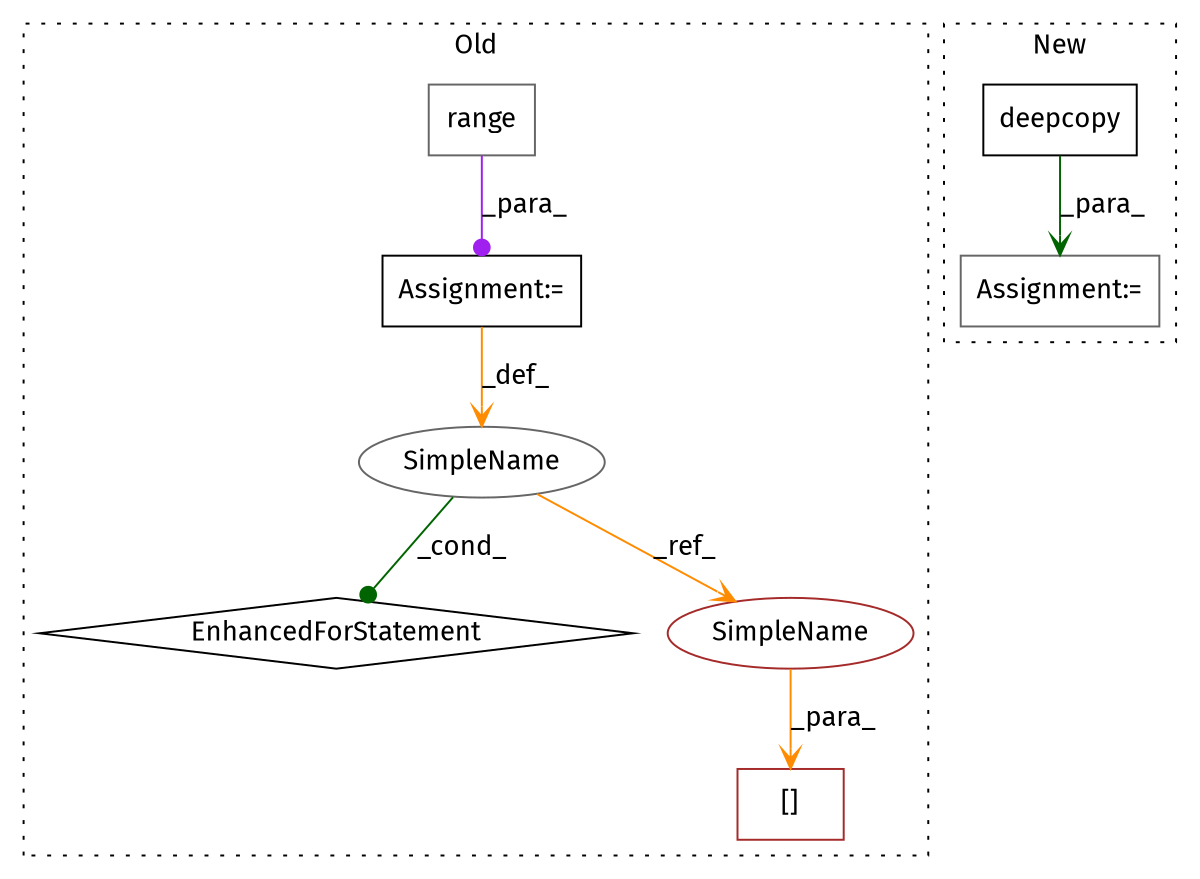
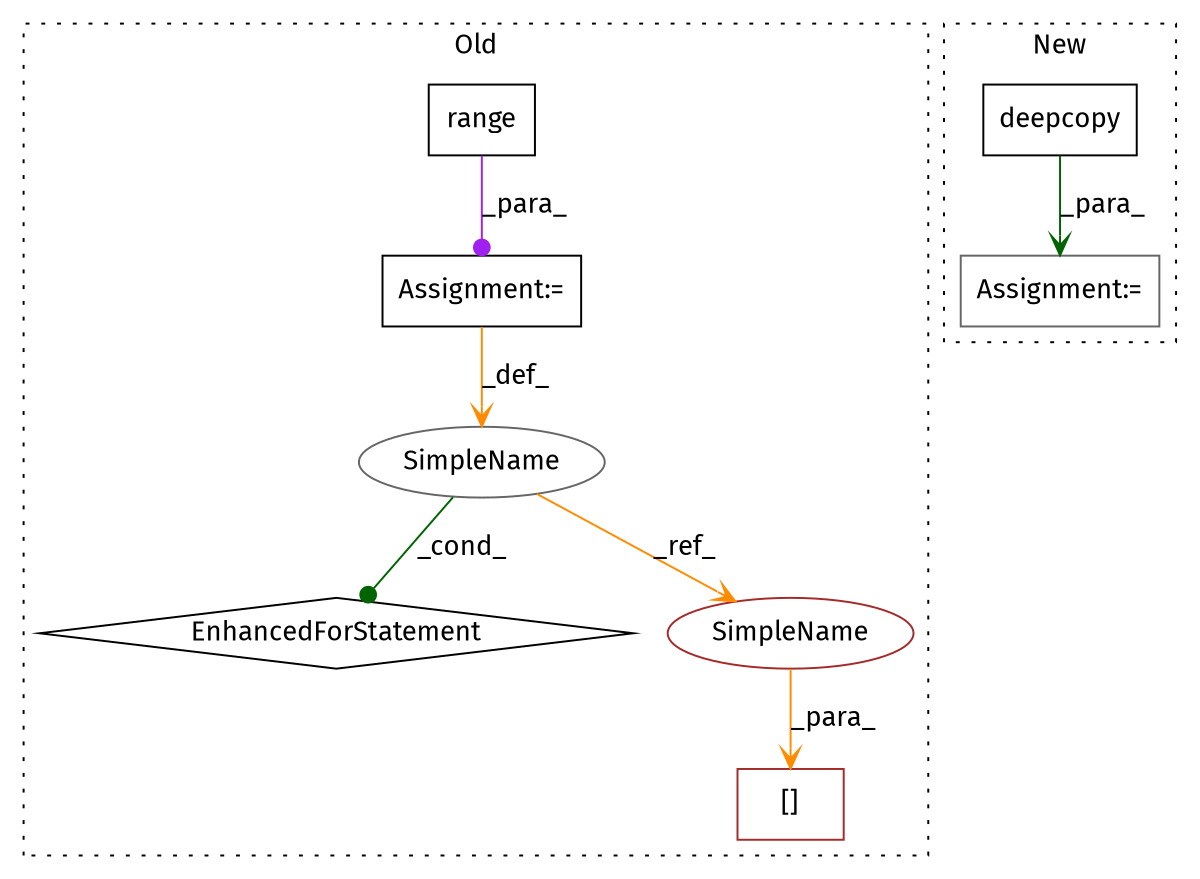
(482, 120) -> (482, 120)
